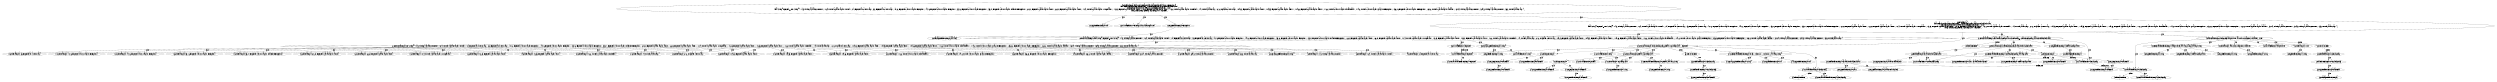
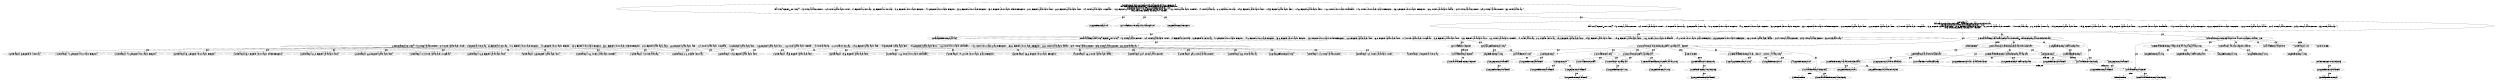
(2329, 54) -> none
(1700, 58) -> (1700, 58)
(1926, 58) -> (1885, 58)
(2135, 70) -> (2135, 70)
